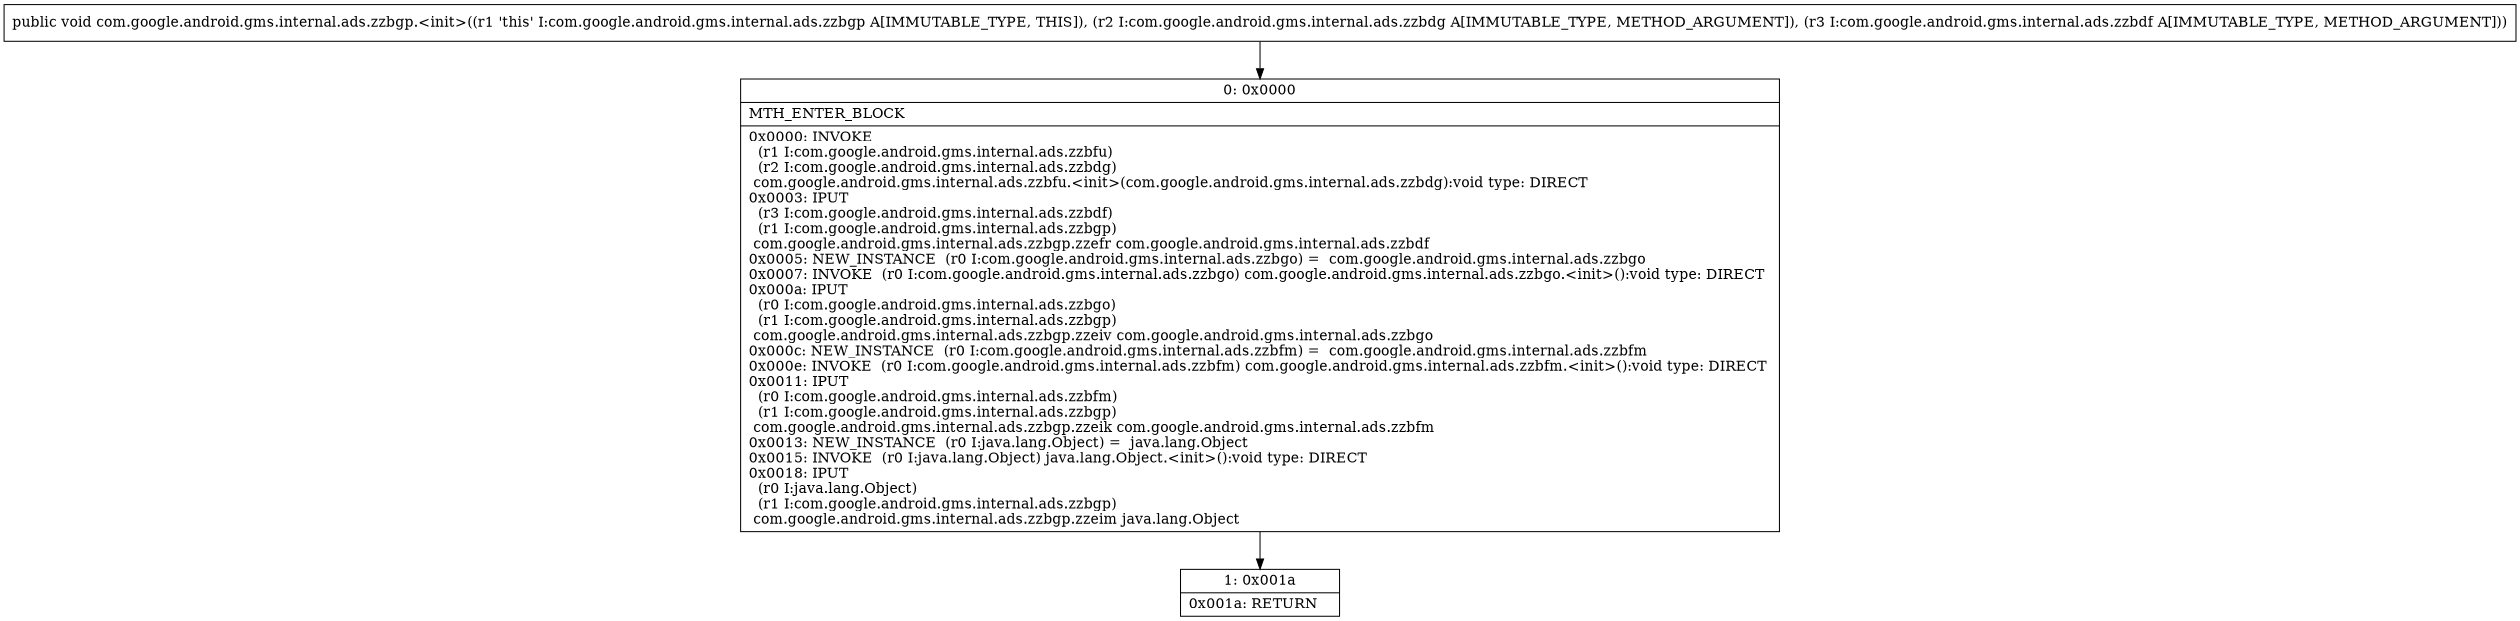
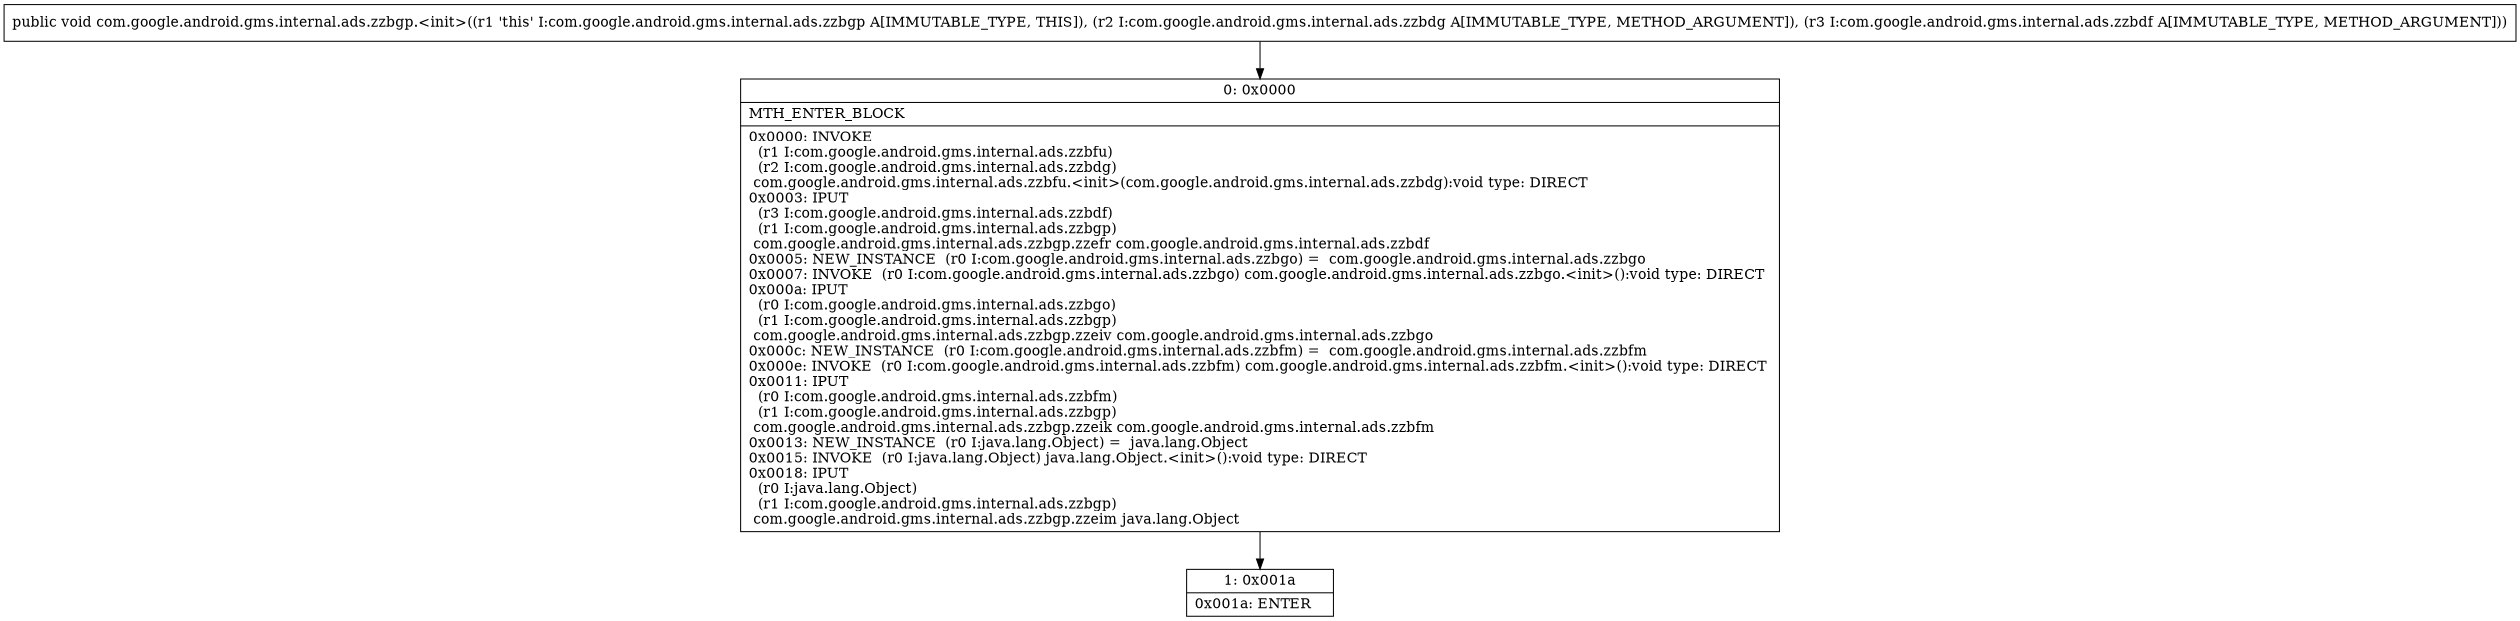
(1260, 604) -> (1260, 604)
